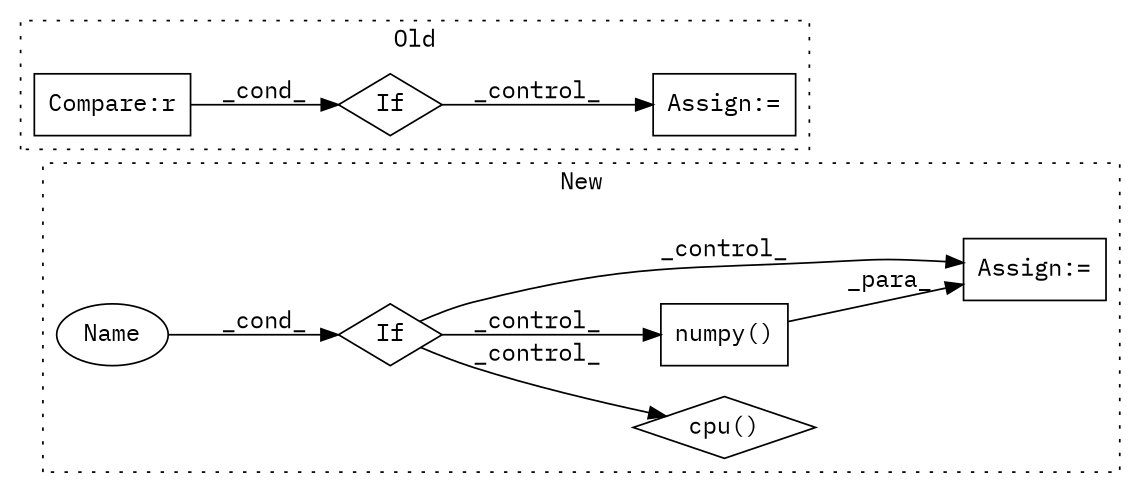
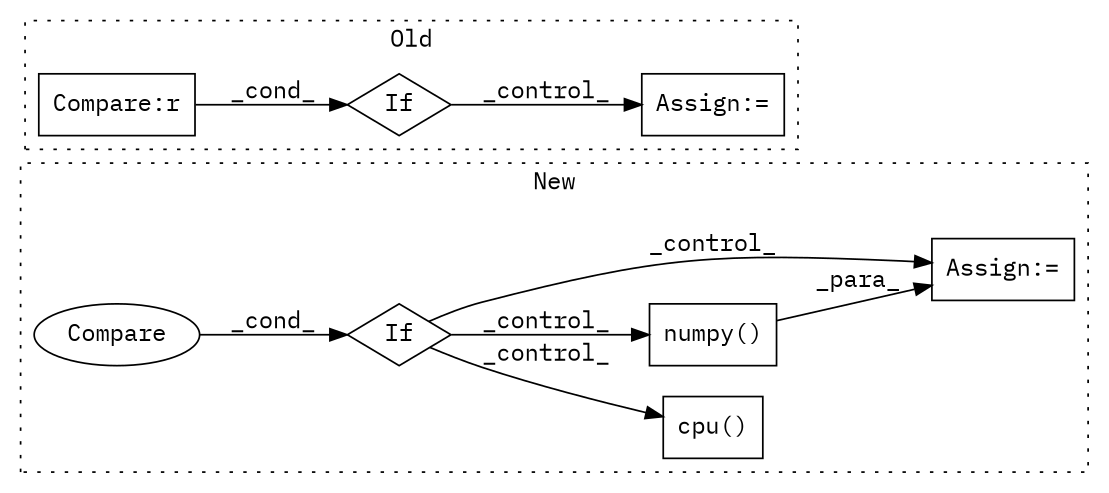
(112, 335) -> (117, 335)
(724, 427) -> (713, 427)
